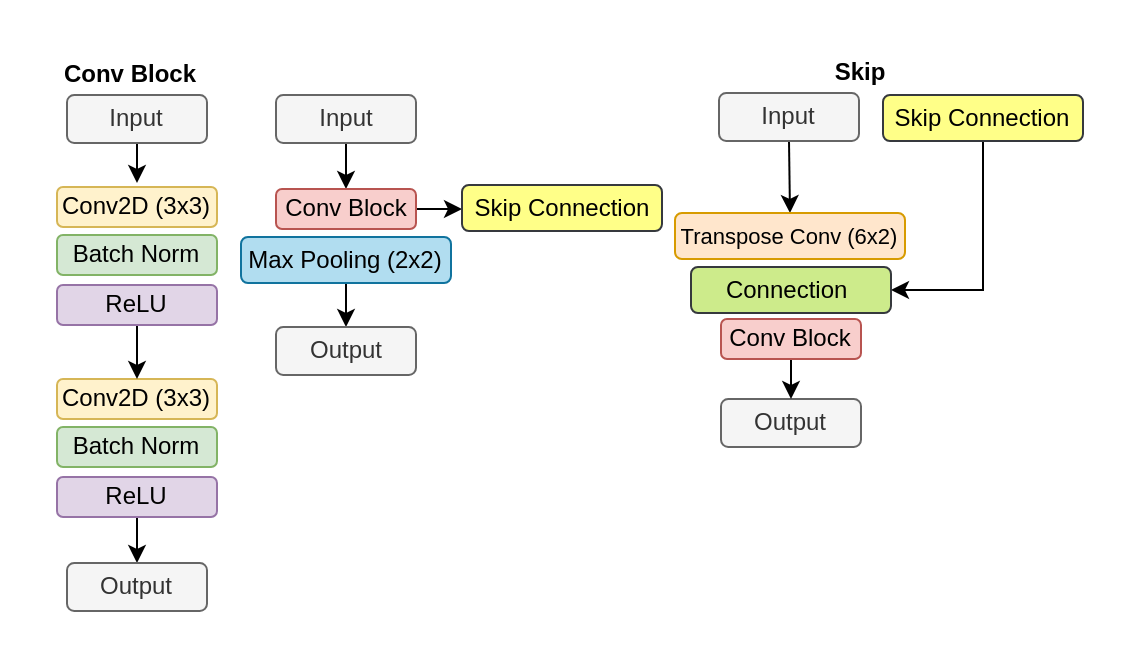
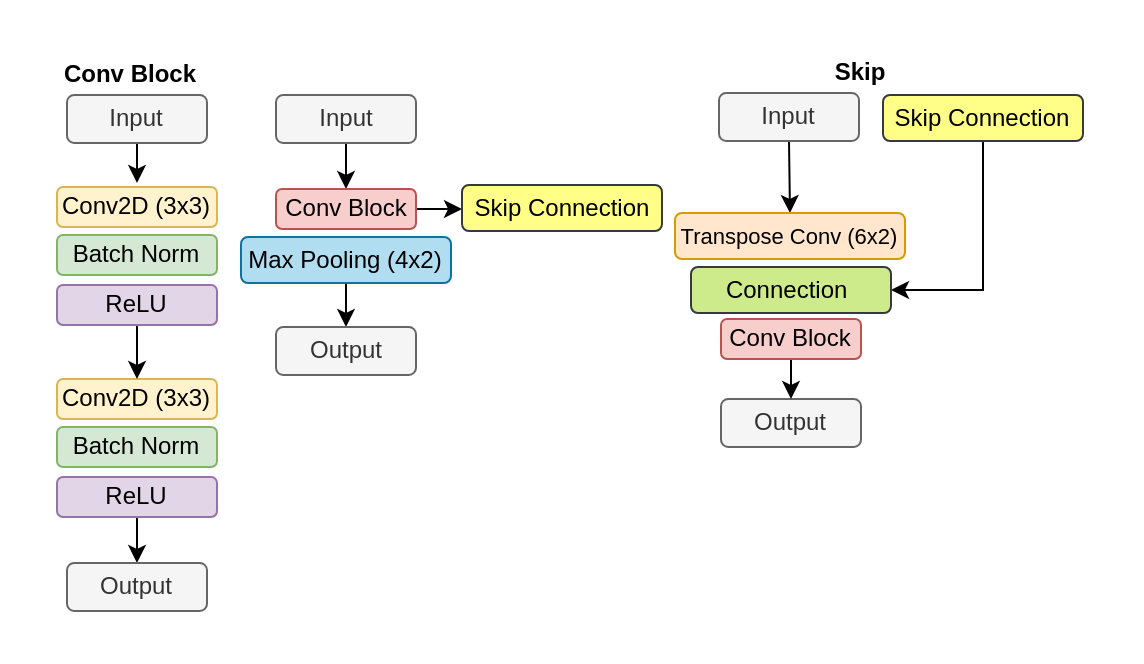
(346, 261) -> (346, 261)
